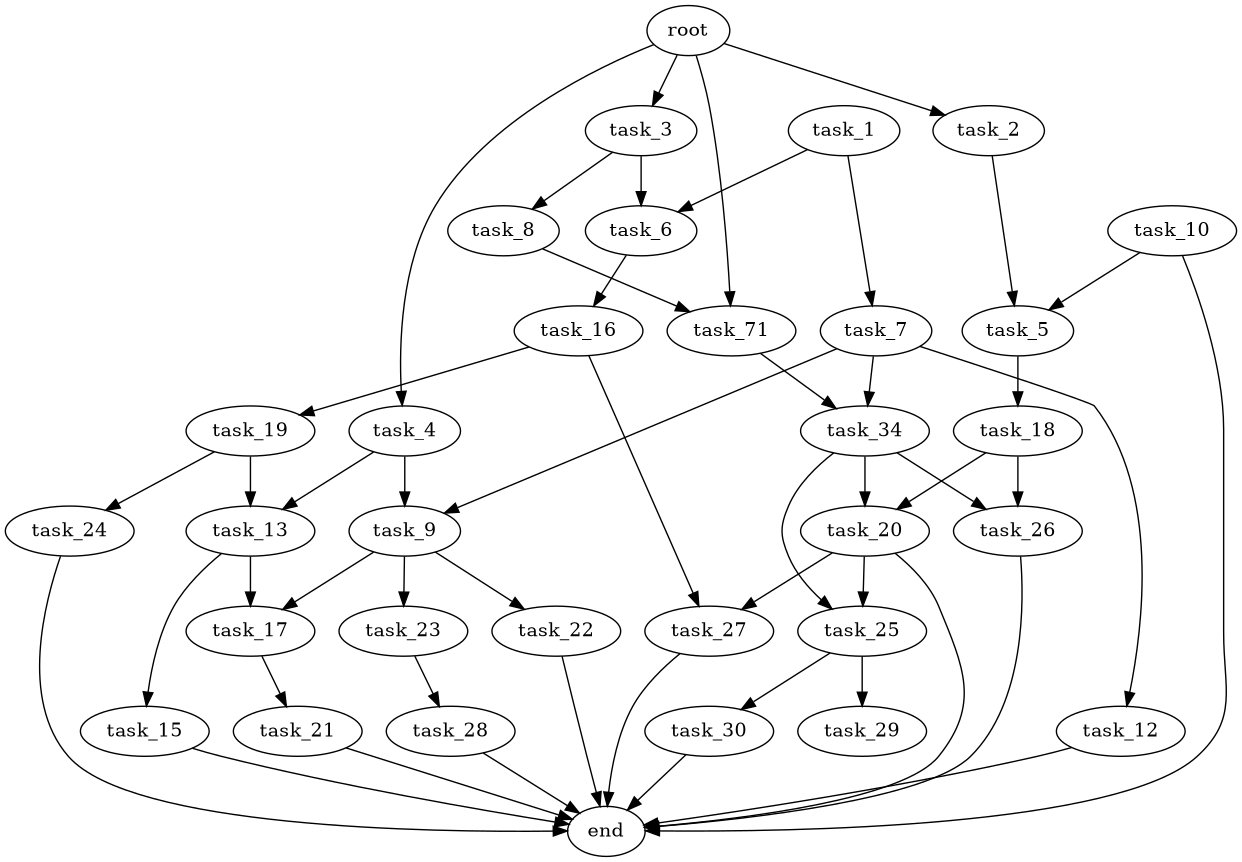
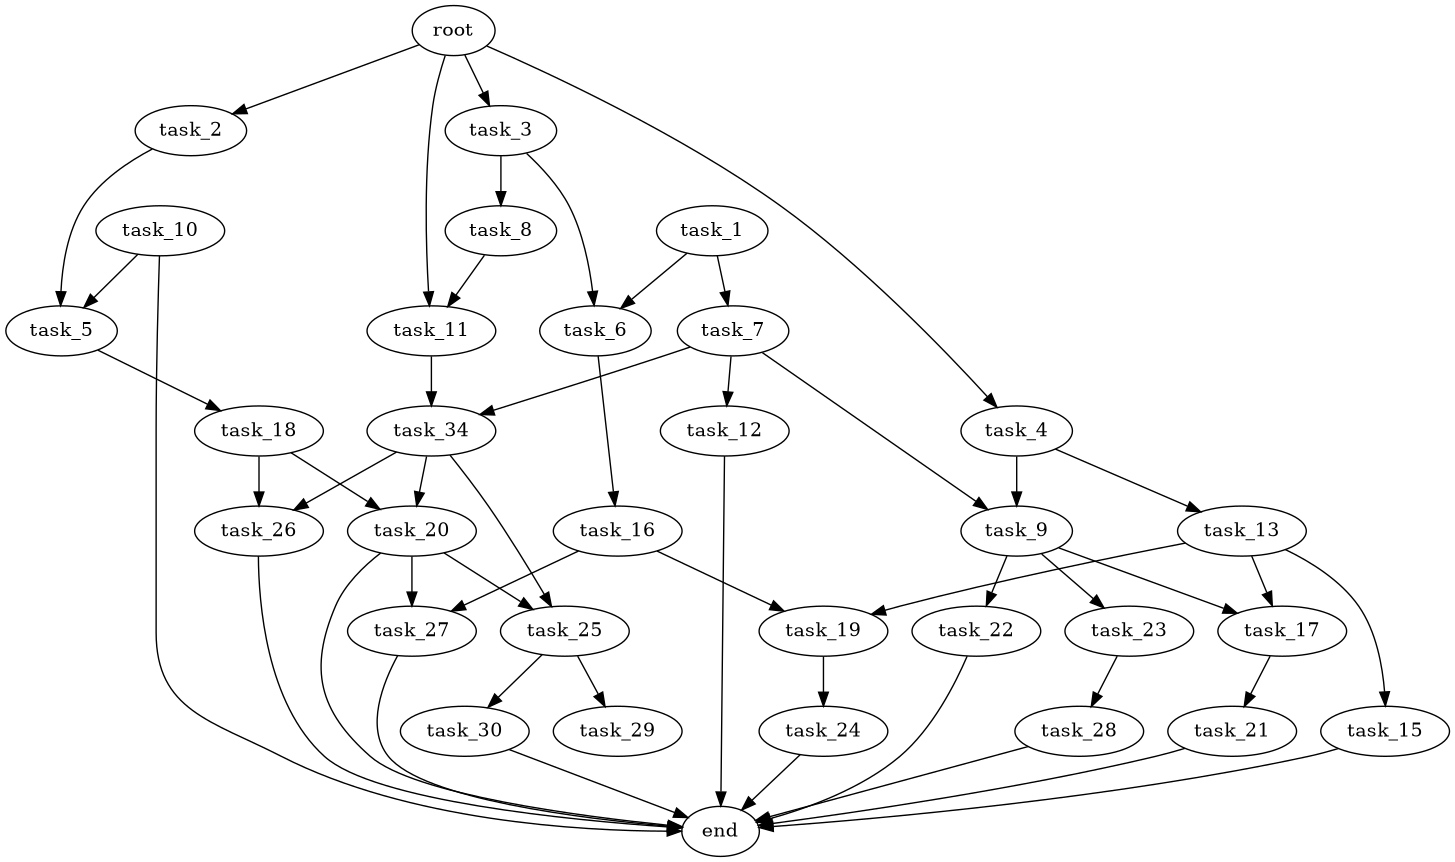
(731, 331) -> (431, 331)
(250, 474) -> (1034, 574)
